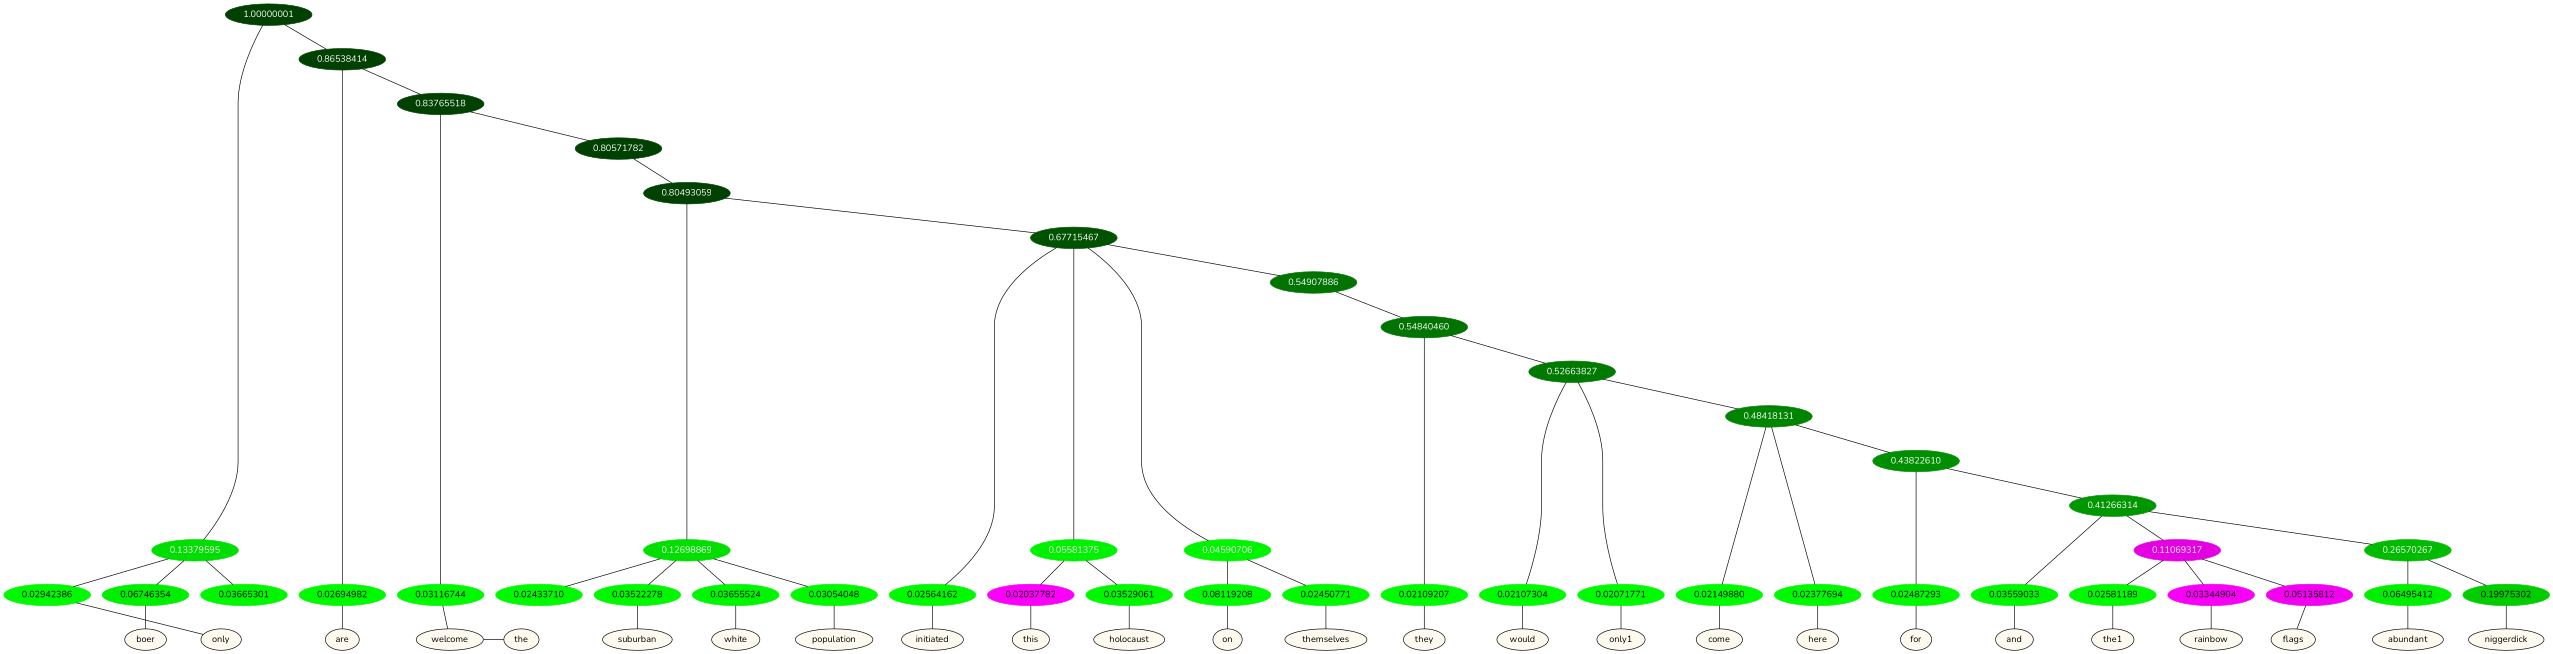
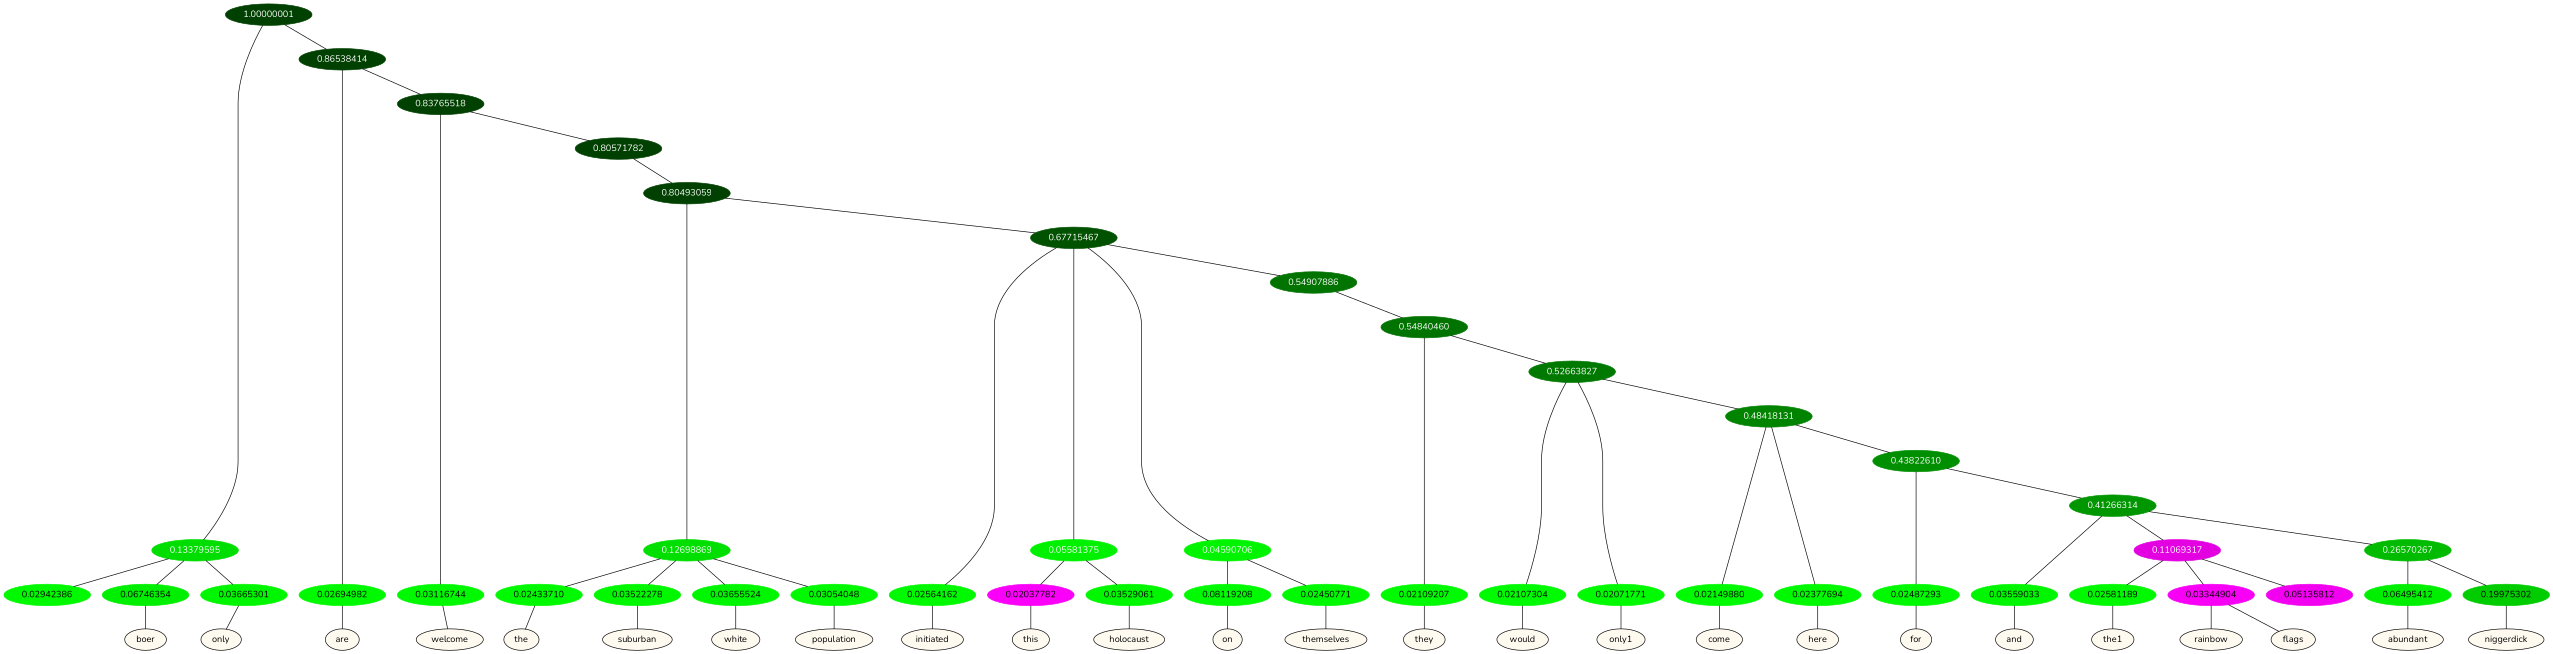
(2301, 617) -> (2254, 618)
(140, 619) -> (232, 617)
(494, 640) -> (530, 617)
